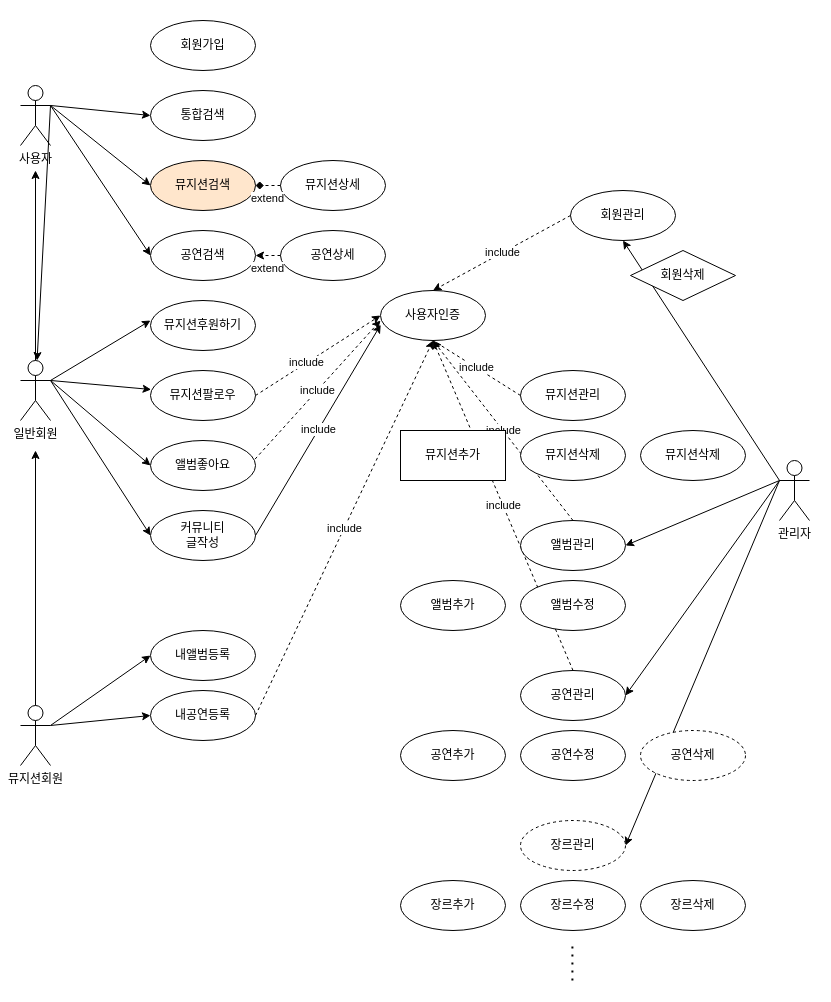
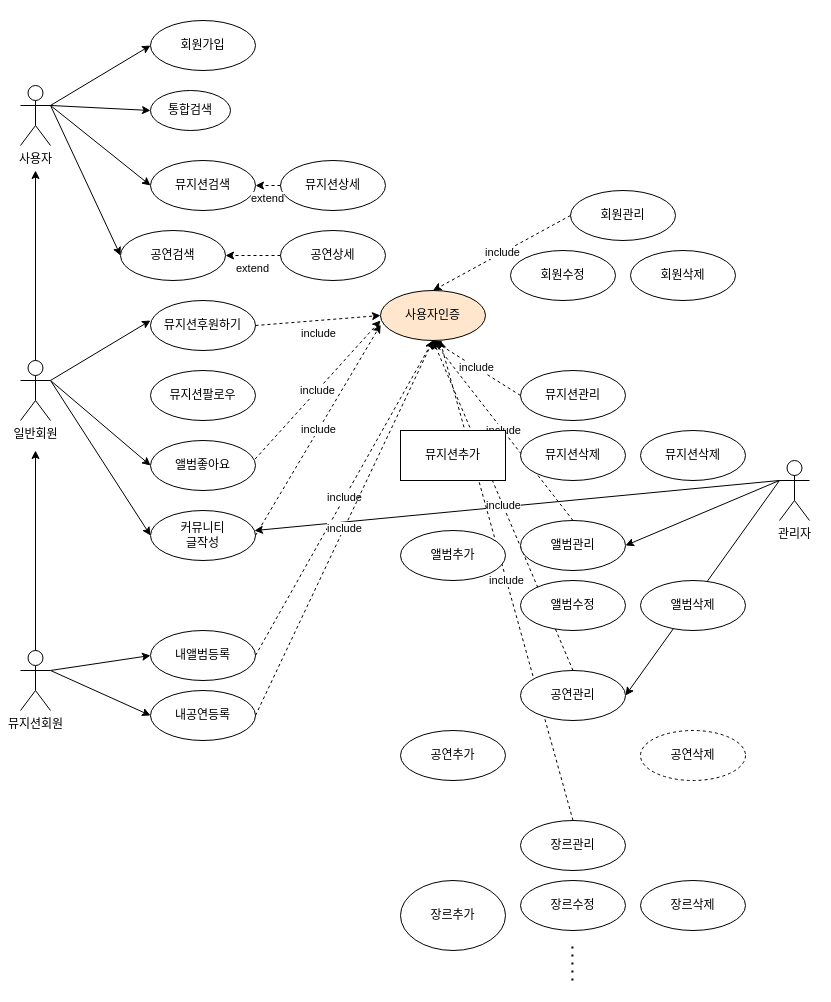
(203, 116) -> (191, 111)
(203, 186) -> (203, 186)
(264, 186) -> (264, 186)
(44, 231) -> (99, 77)
(203, 256) -> (173, 256)
none -> (563, 276)
(683, 276) -> (683, 276)
(433, 316) -> (433, 316)
none -> (314, 321)
(439, 344) -> (443, 347)
(315, 357) -> none
(423, 361) -> (423, 361)
(714, 380) -> none
(99, 385) -> none
none -> (377, 439)
(285, 485) -> (285, 485)
(453, 606) -> (453, 556)
none -> (693, 606)
(725, 609) -> (646, 493)
none -> (517, 619)
(36, 736) -> (36, 681)
(573, 756) -> none
(573, 846) -> (573, 846)
(453, 906) -> (453, 916)
